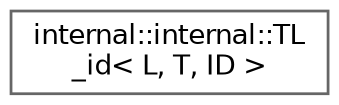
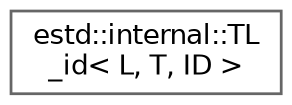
(170, 52) -> (146, 52)
